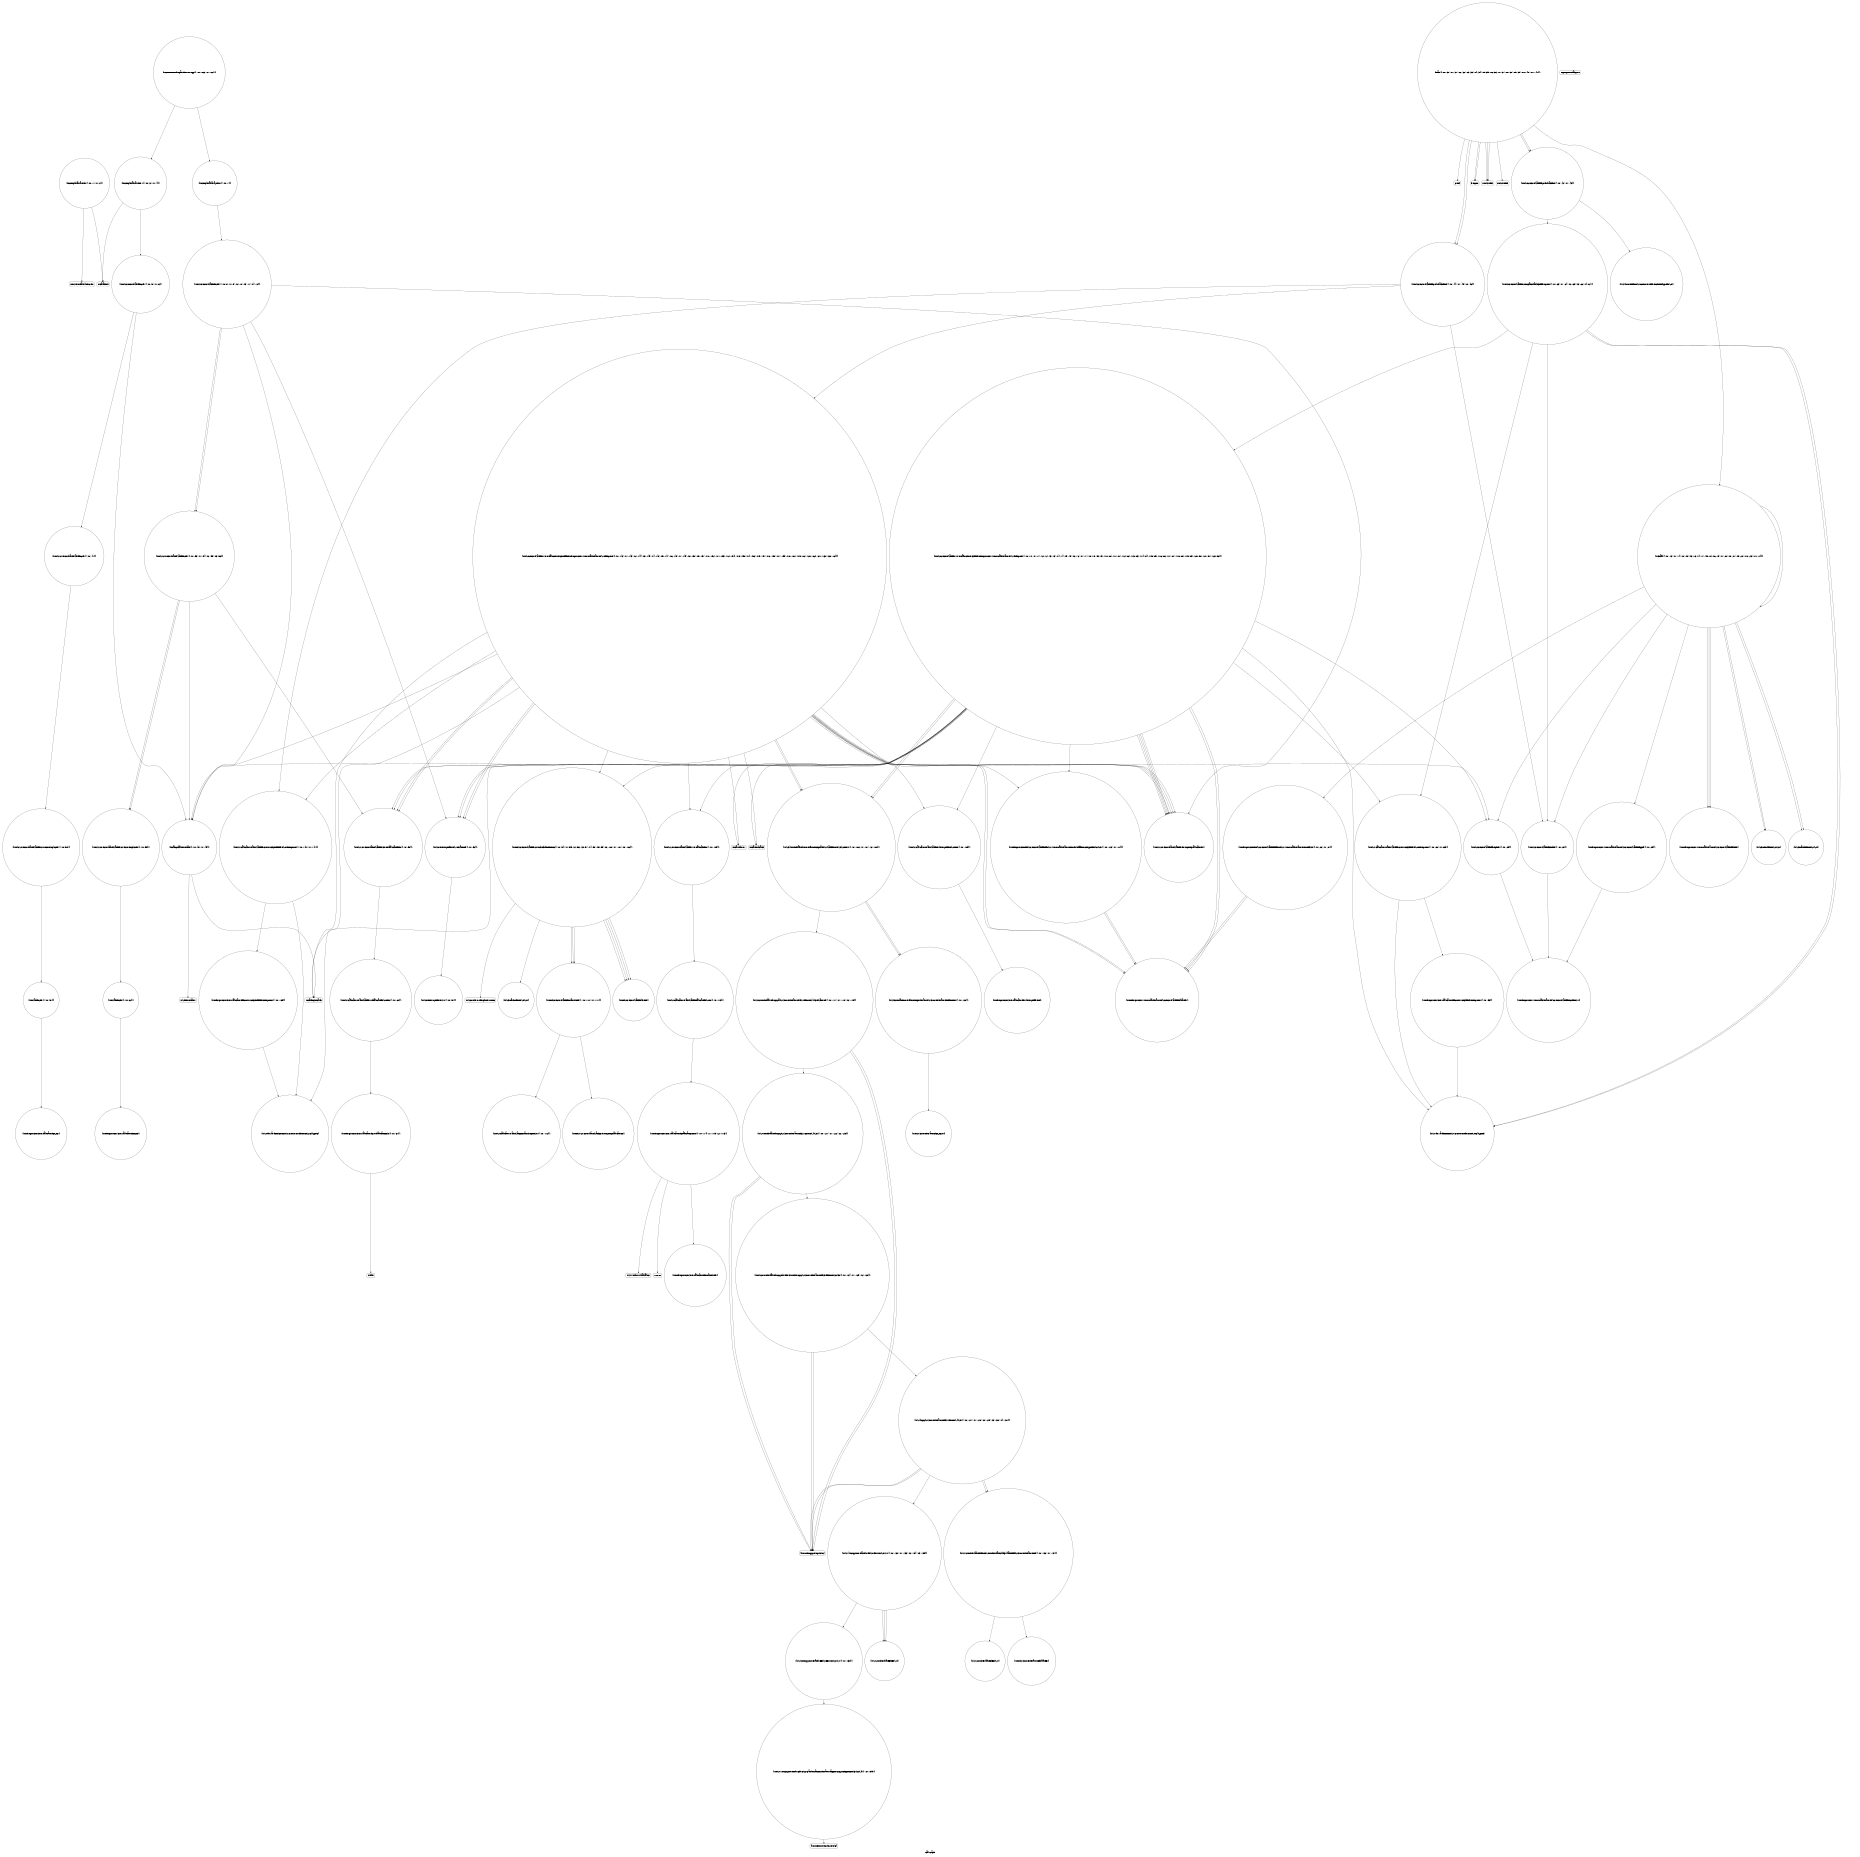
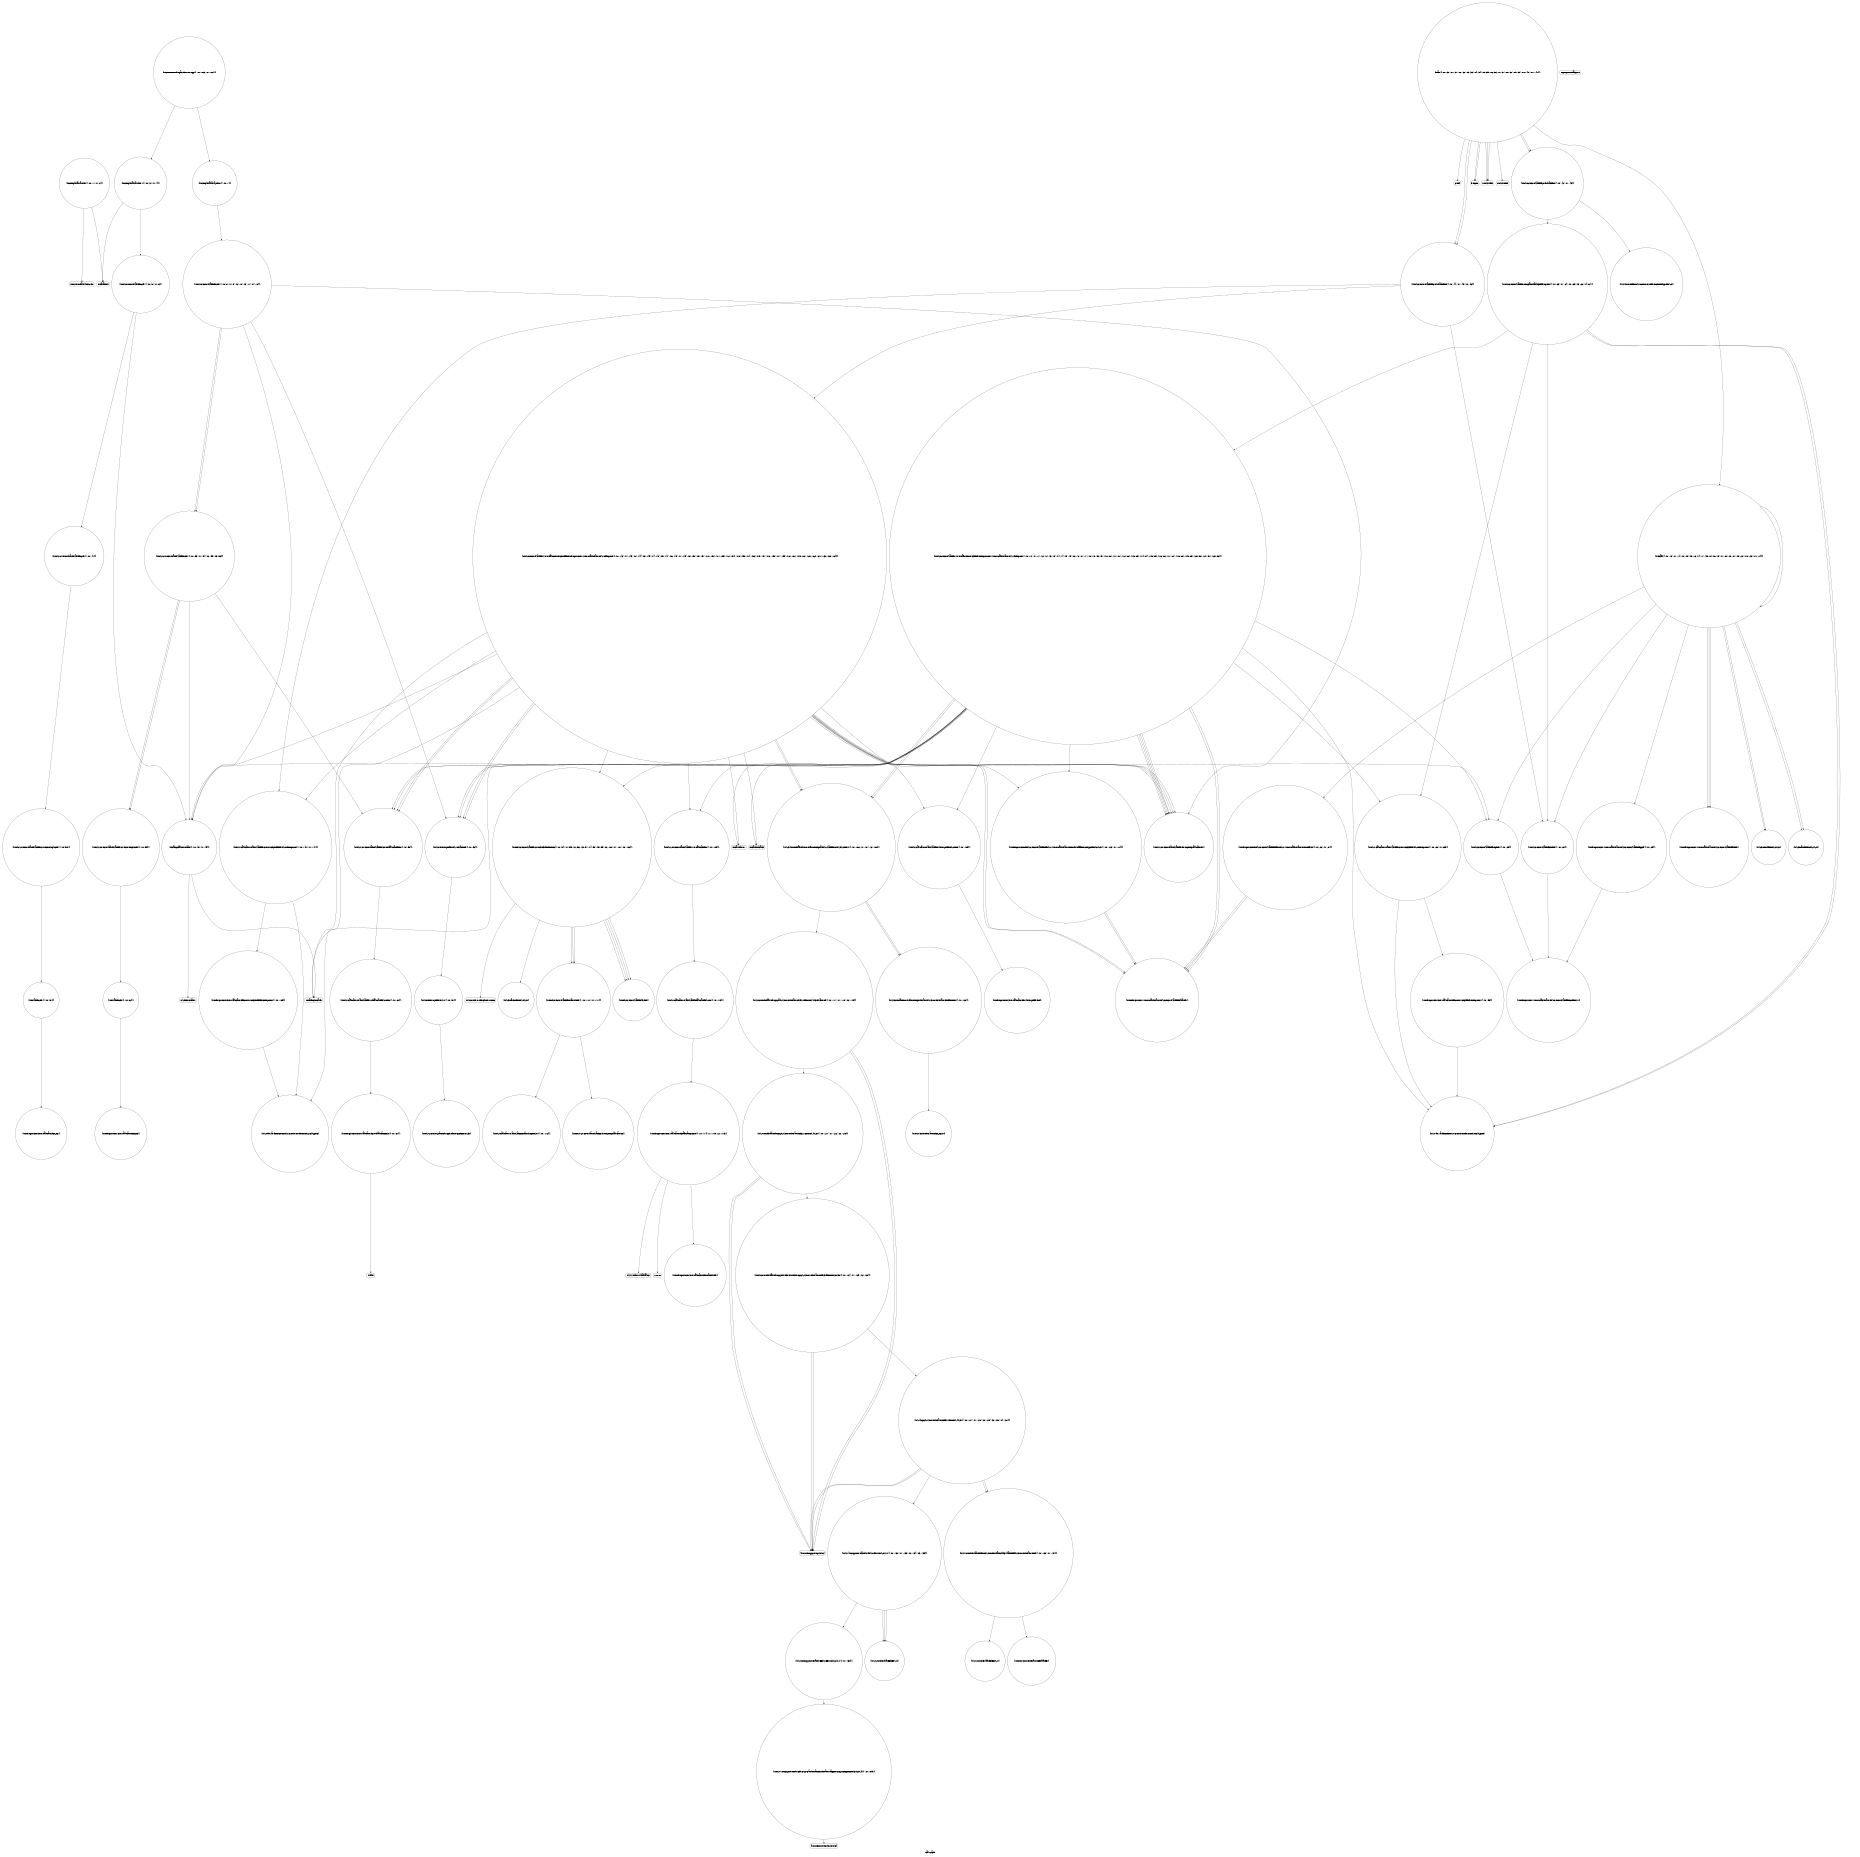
none -> (446, 1134)
